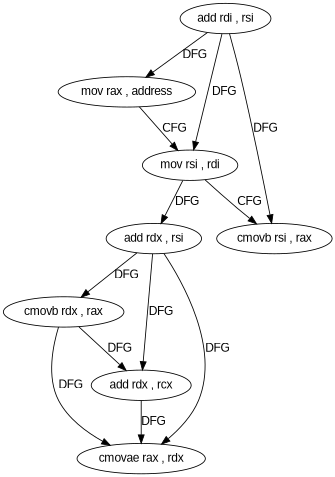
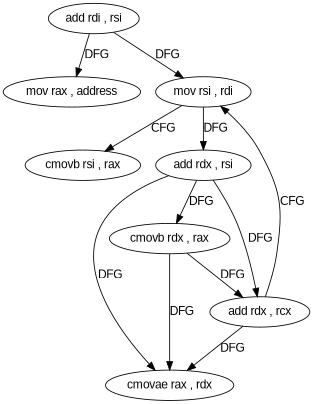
(251, 124) -> none
(156, 125) -> (278, 197)
